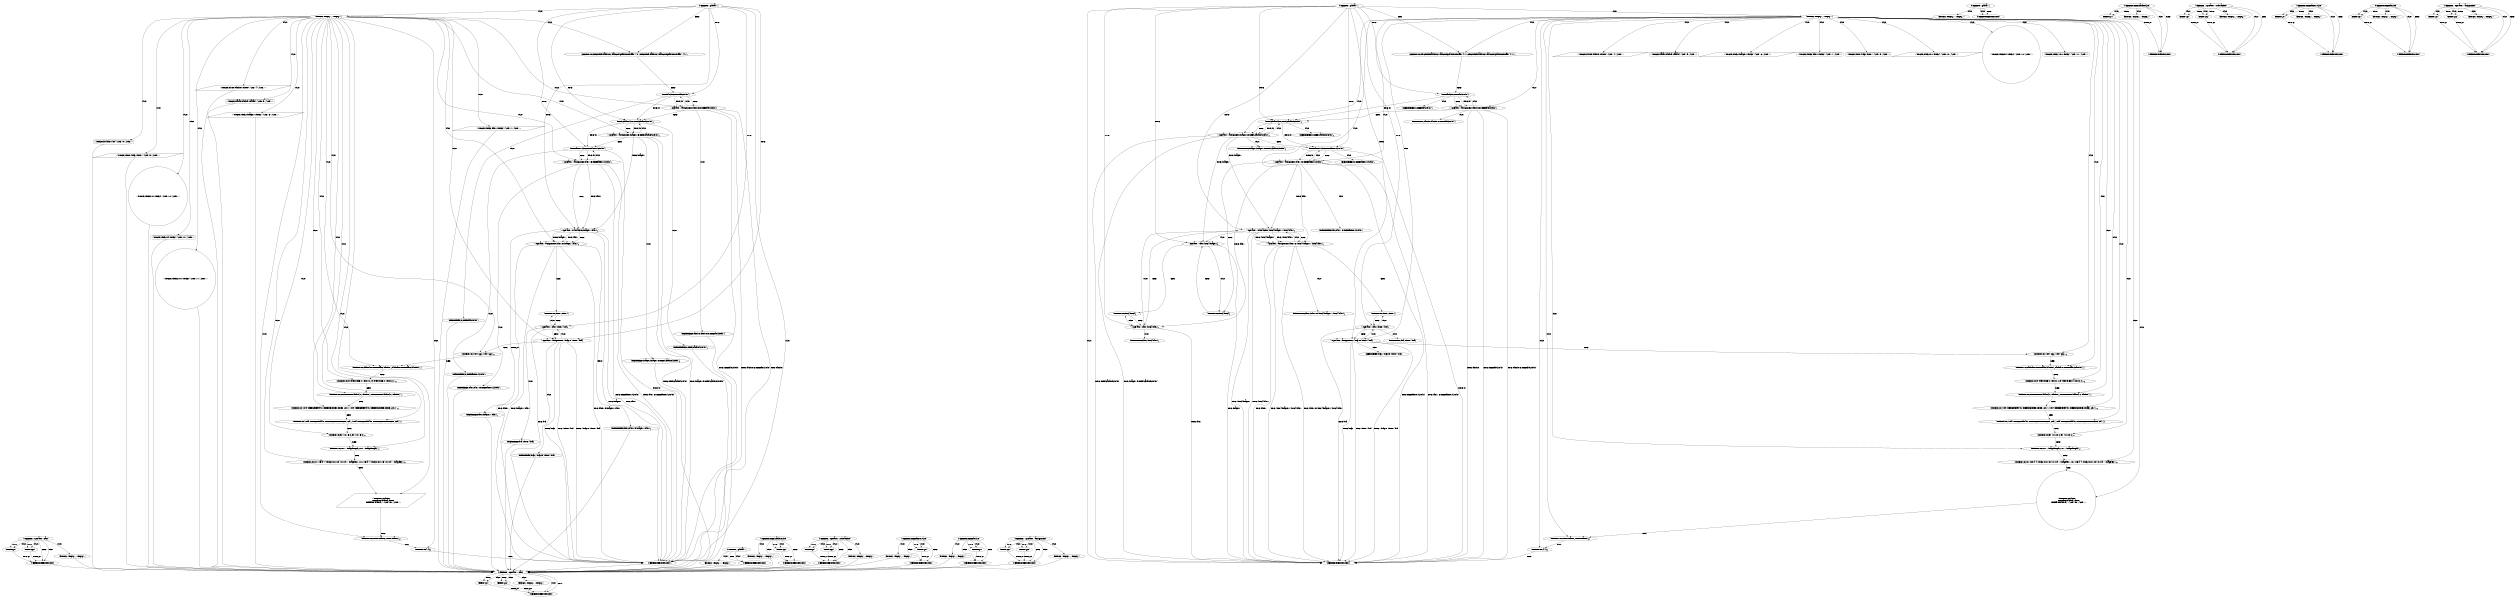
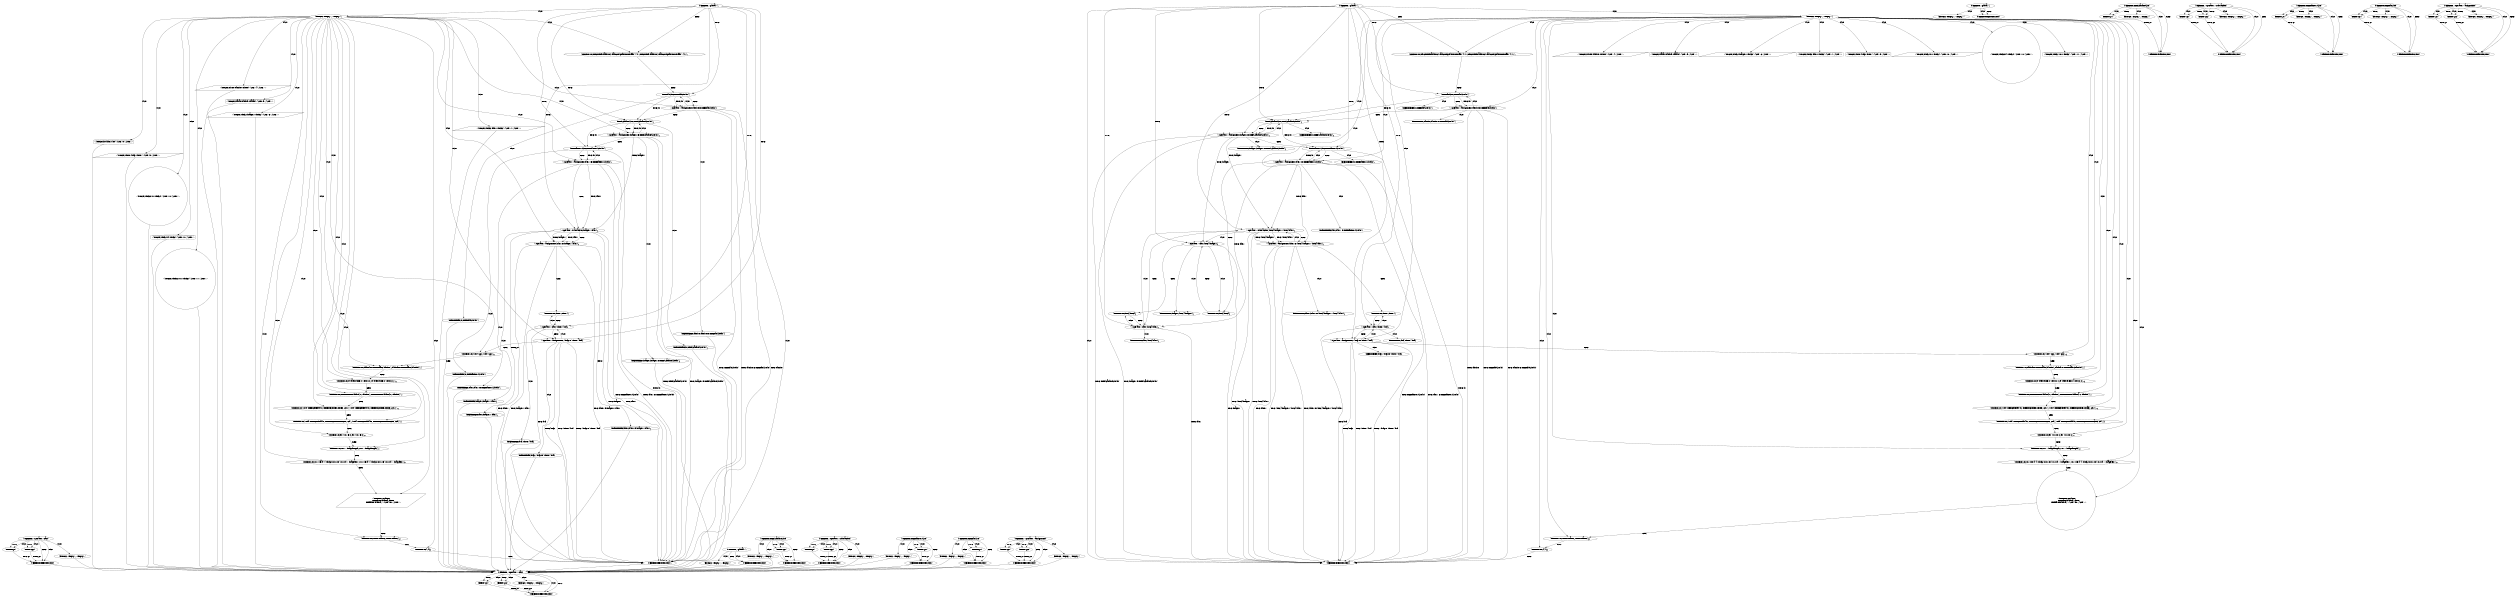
none -> (1176, 314)
none -> (480, 401)
